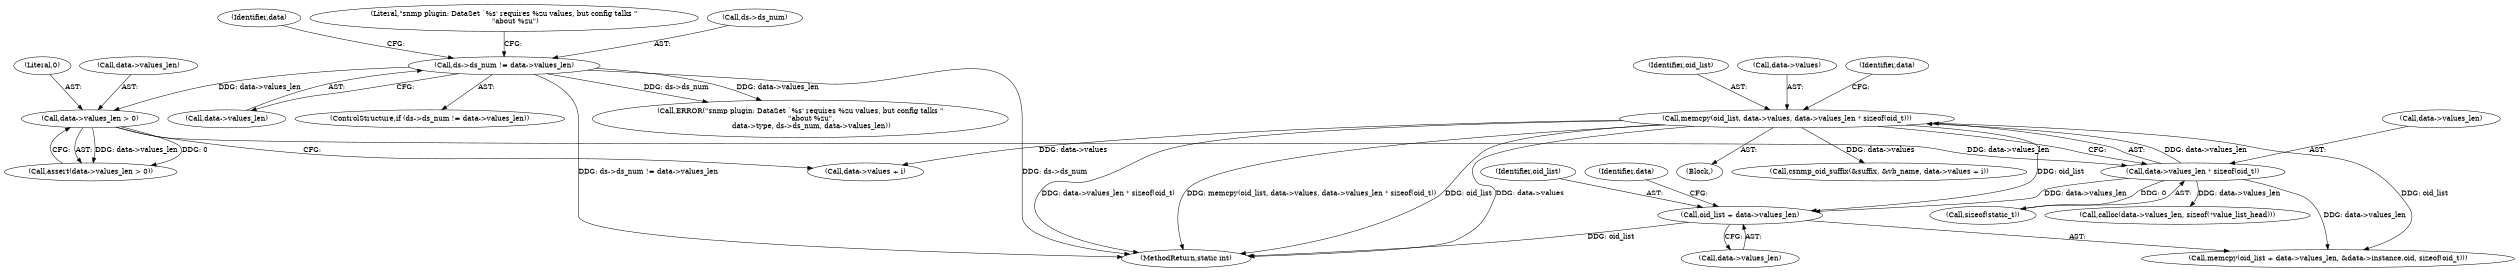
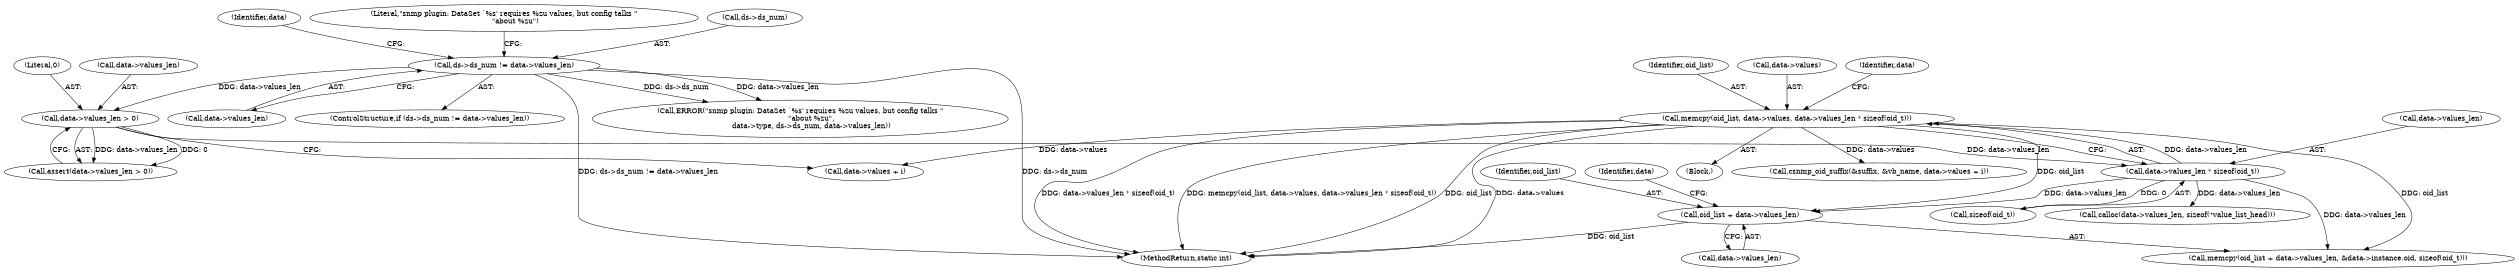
(1983, 215) -> (1983, 215)
